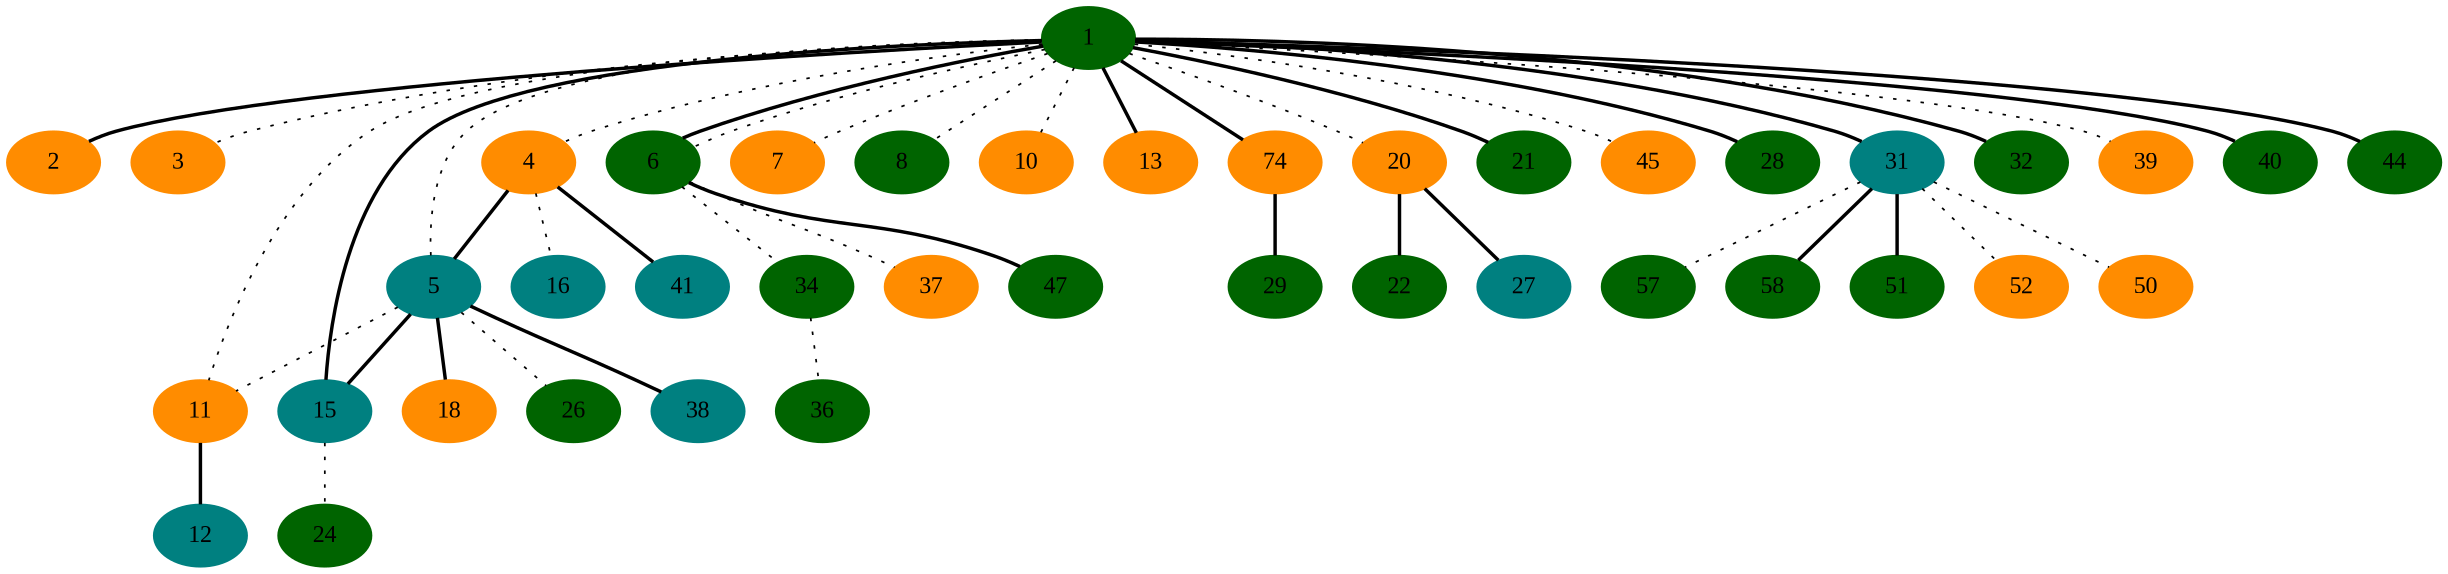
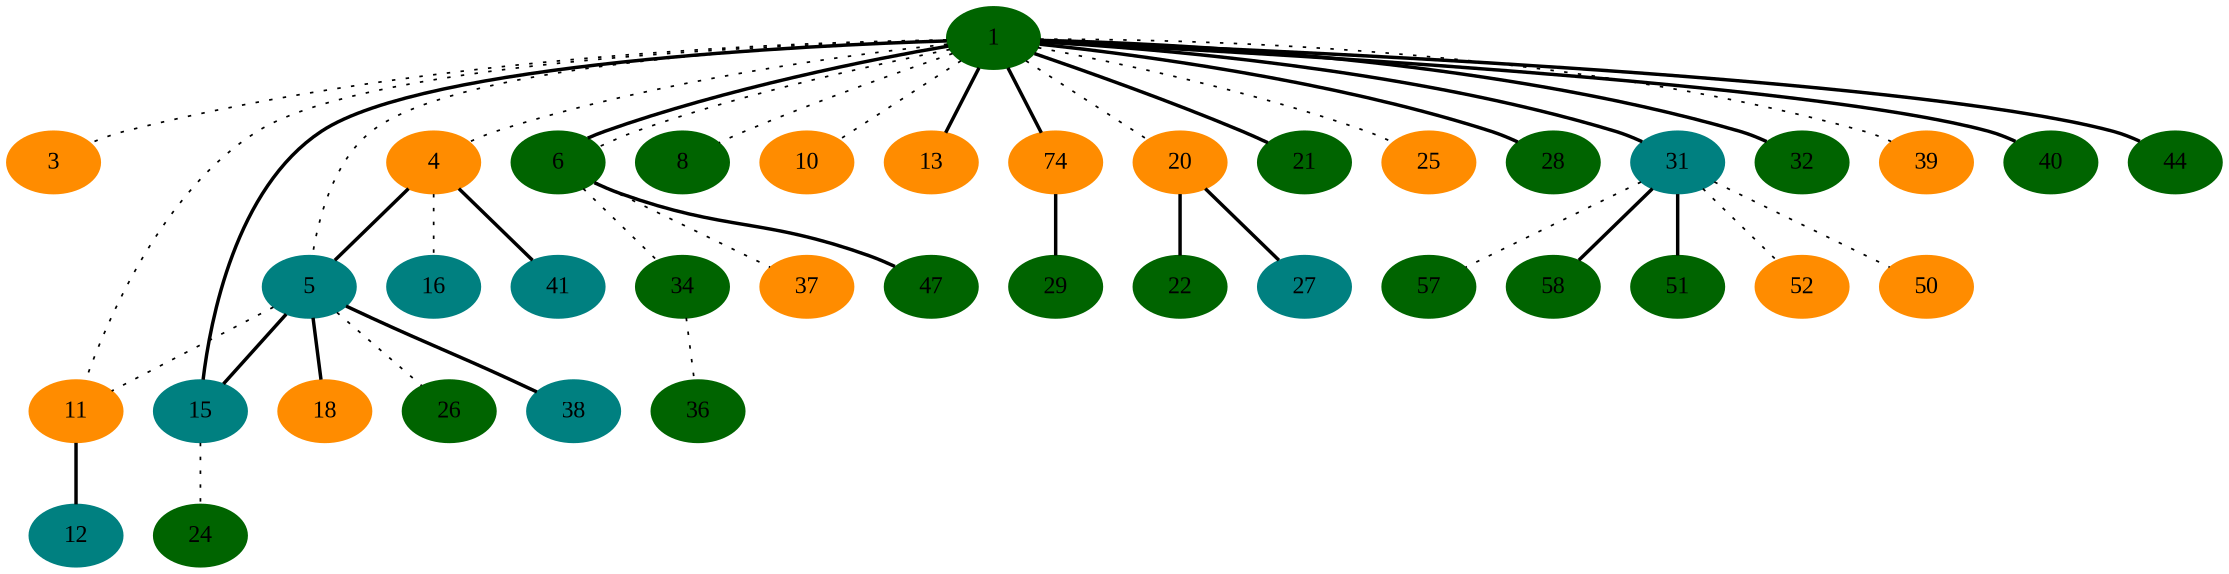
(54, 162) -> none
(778, 162) -> none
(1648, 162) -> (1429, 162)
